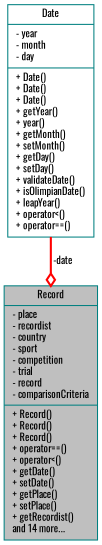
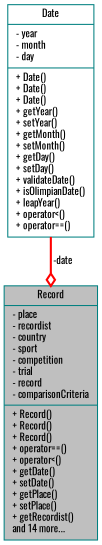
(31, 123) -> (37, 123)
